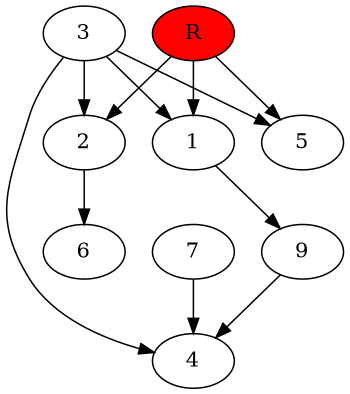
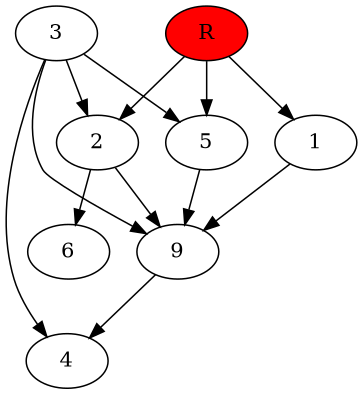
(132, 81) -> (42, 167)
none -> (194, 190)
none -> (133, 191)
(193, 252) -> none
